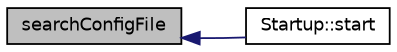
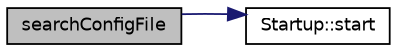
(223, 38) -> (205, 14)
